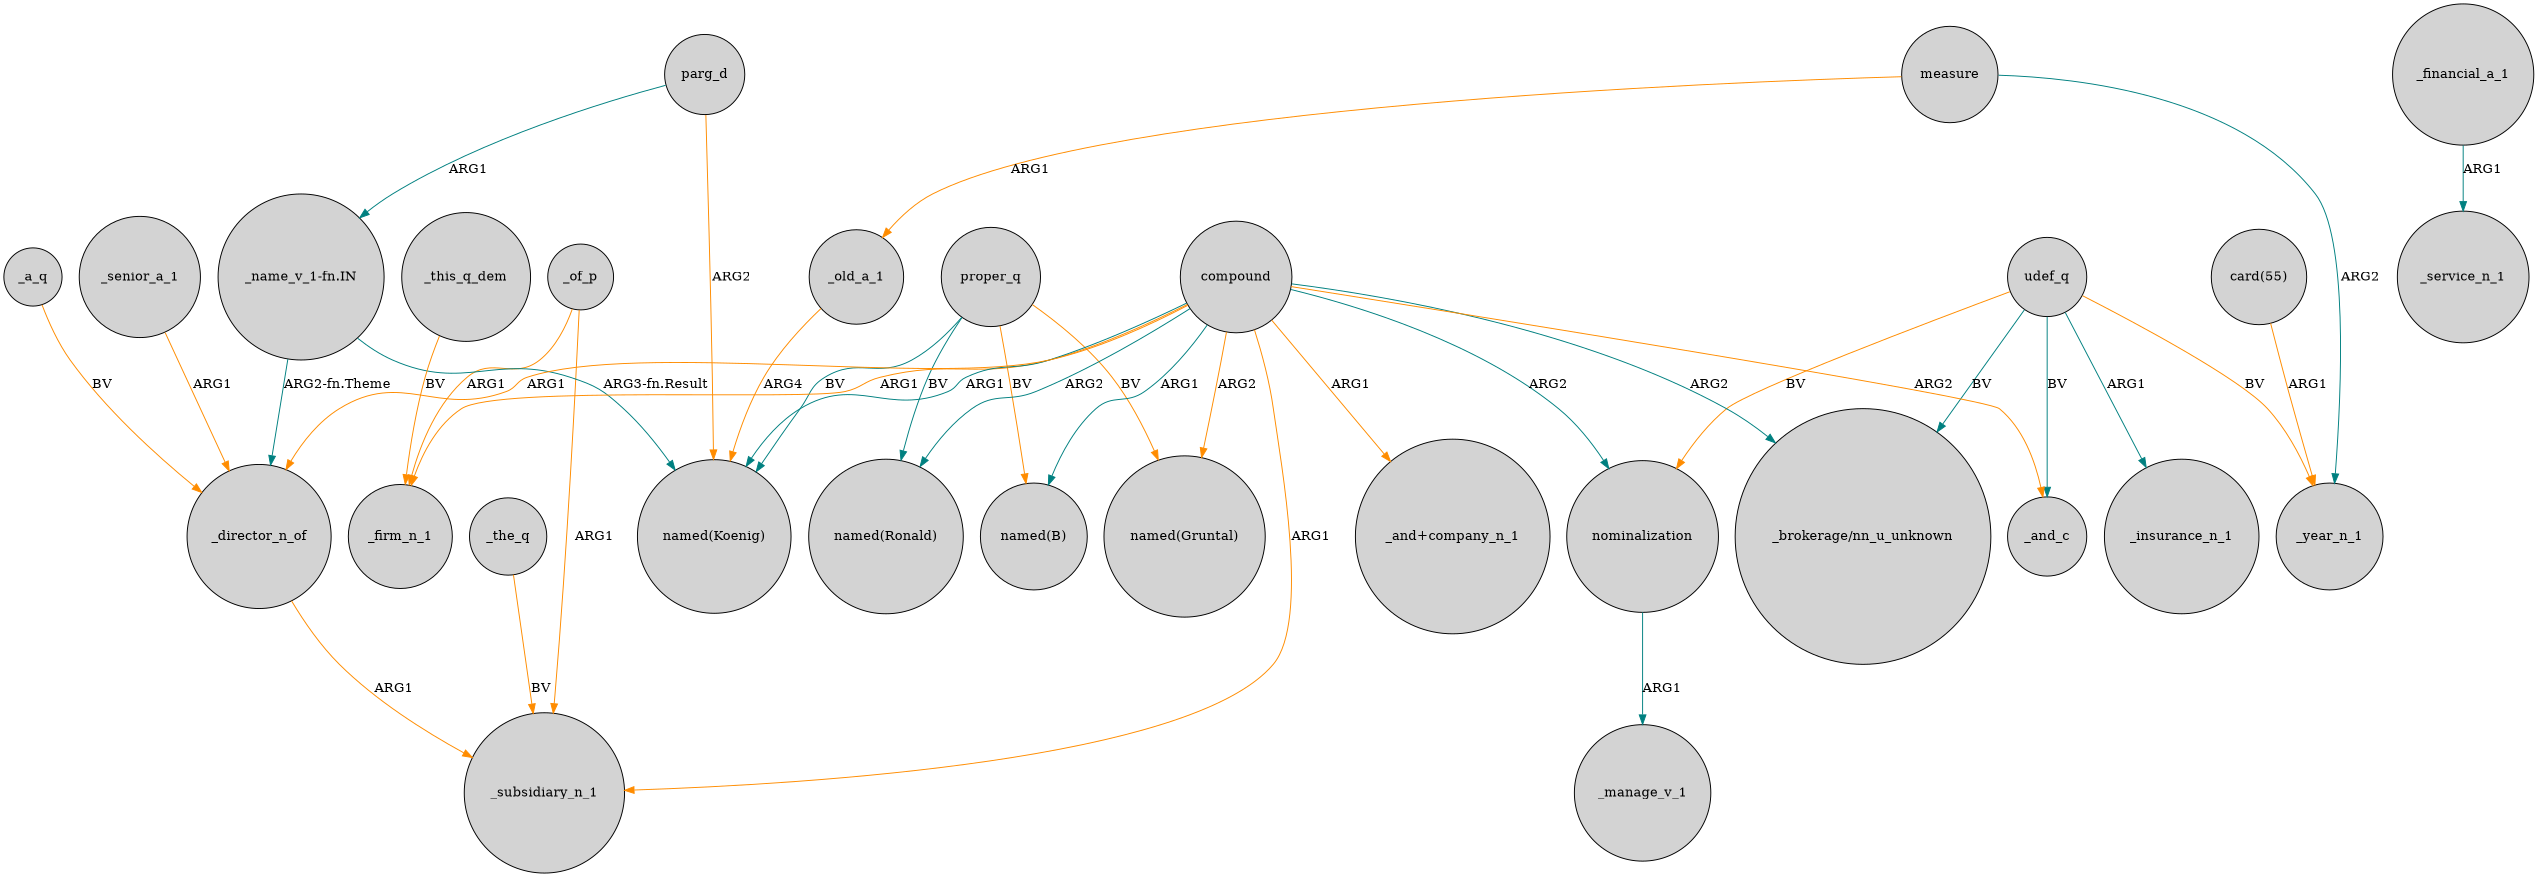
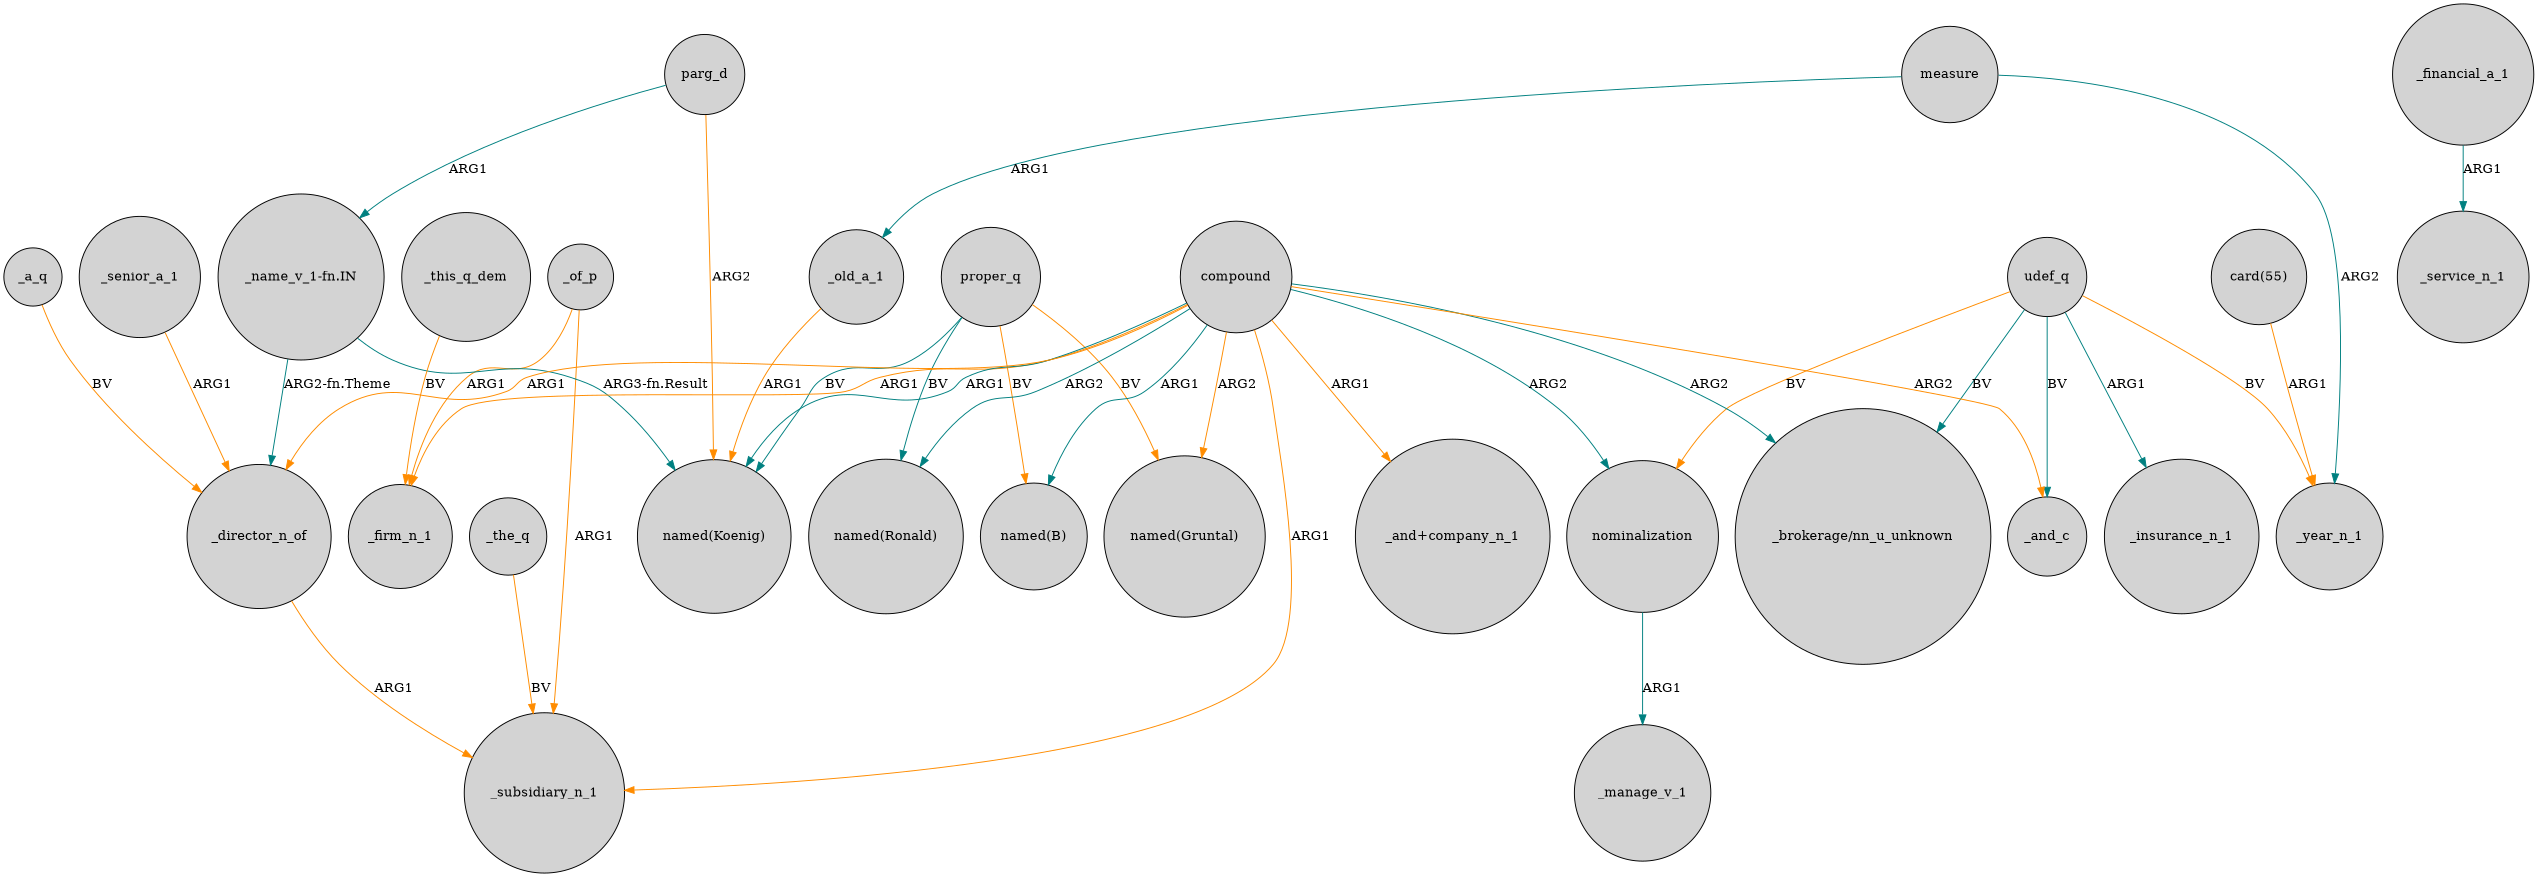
(1384, 108) -> (1384, 108)
(783, 384) -> (783, 384)
